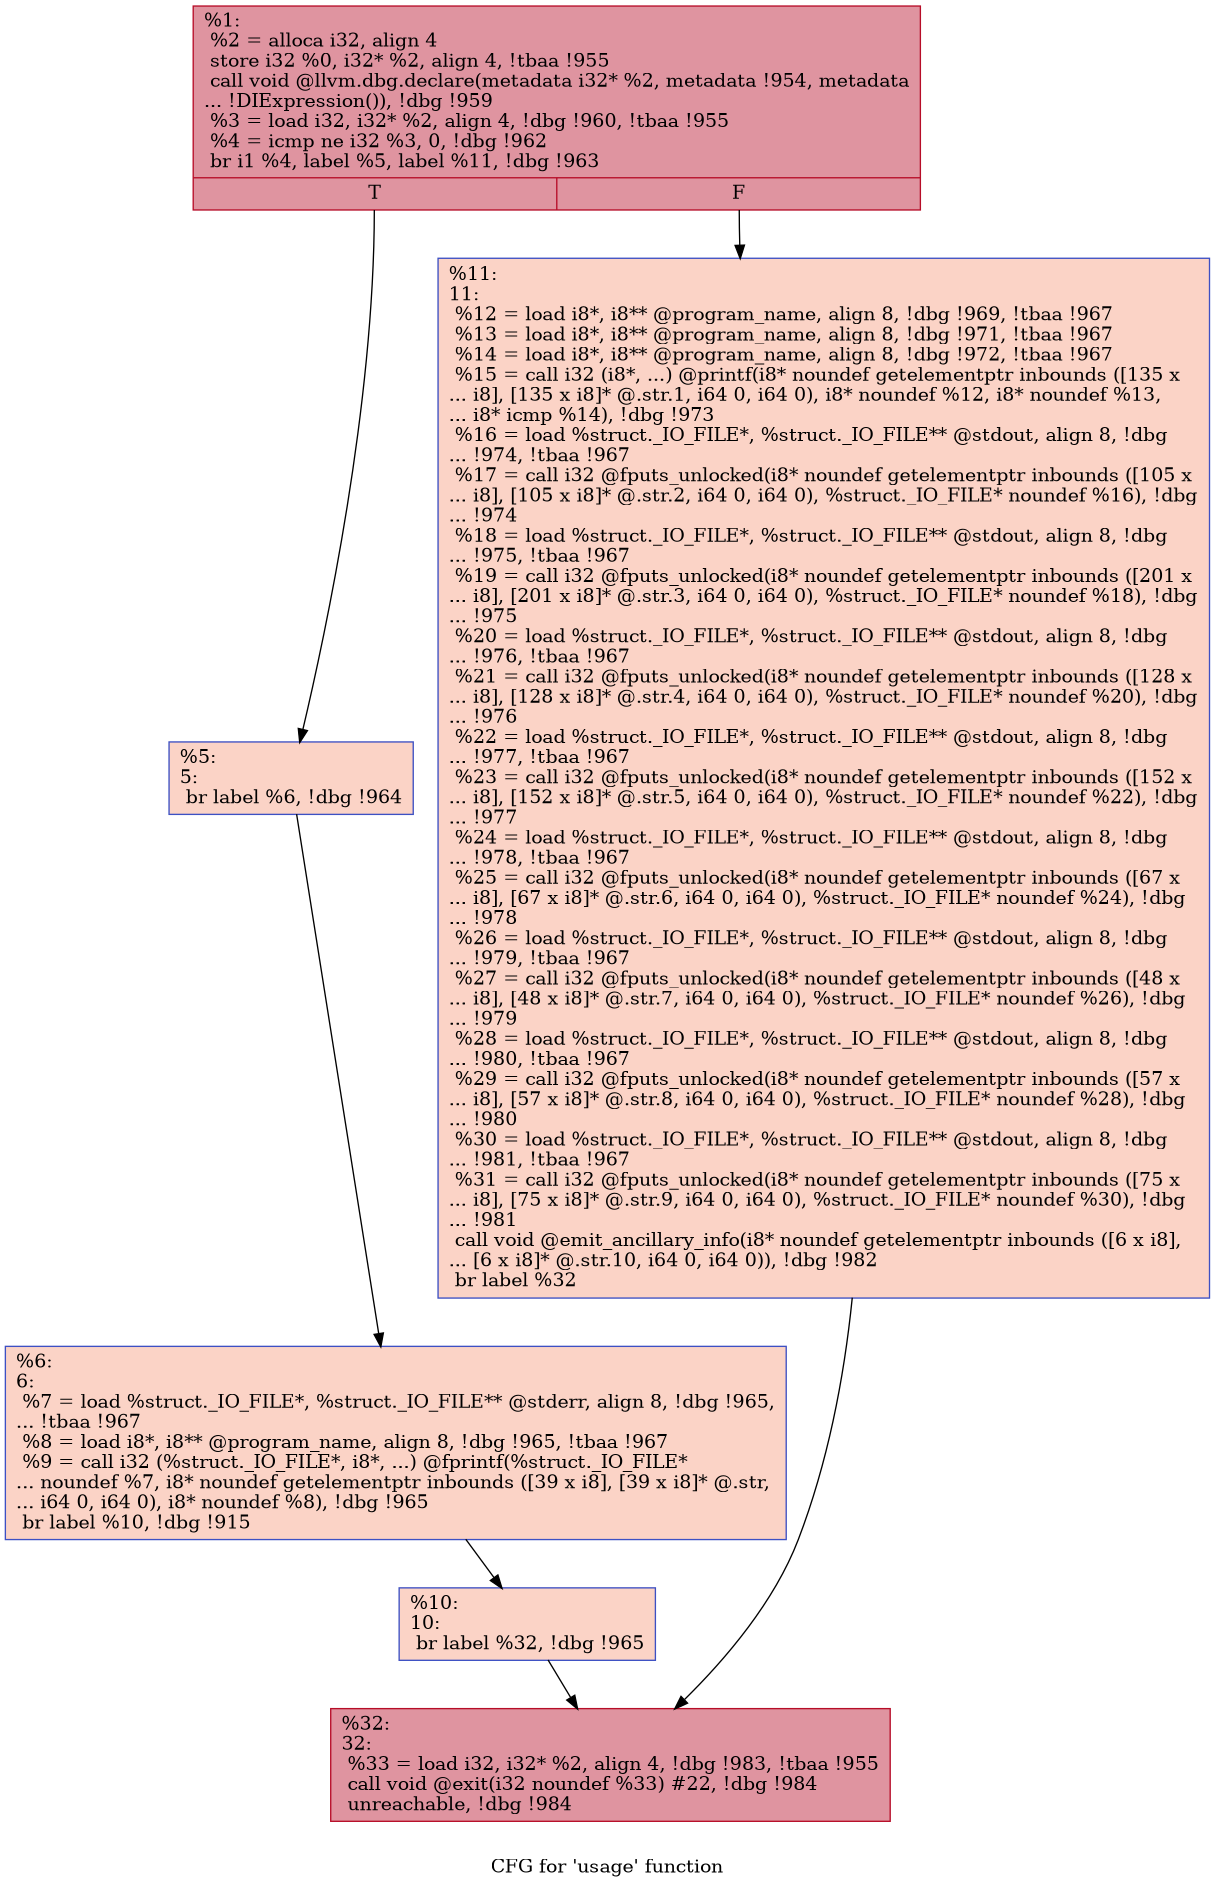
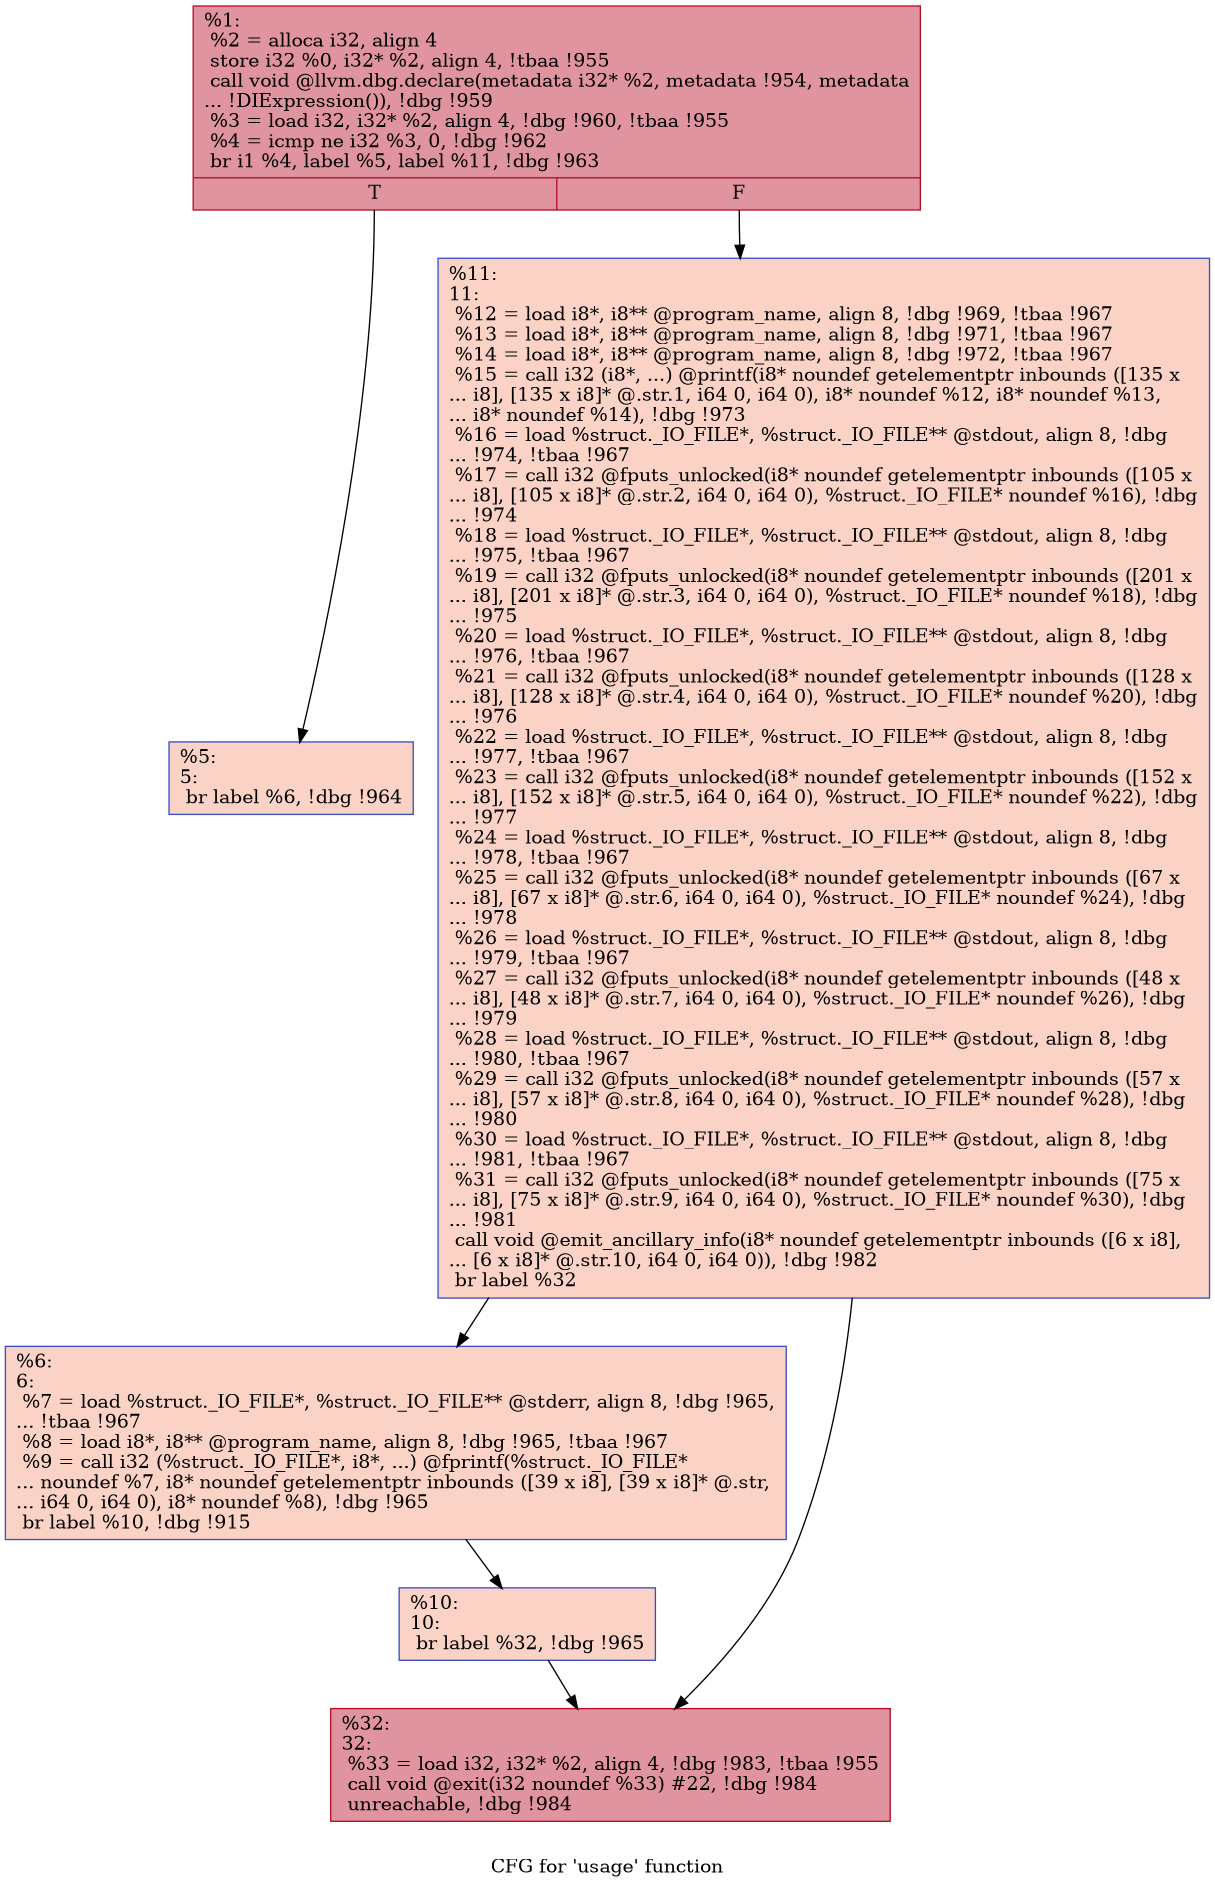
(582, 415) -> (598, 415)
(338, 1074) -> (477, 1316)
